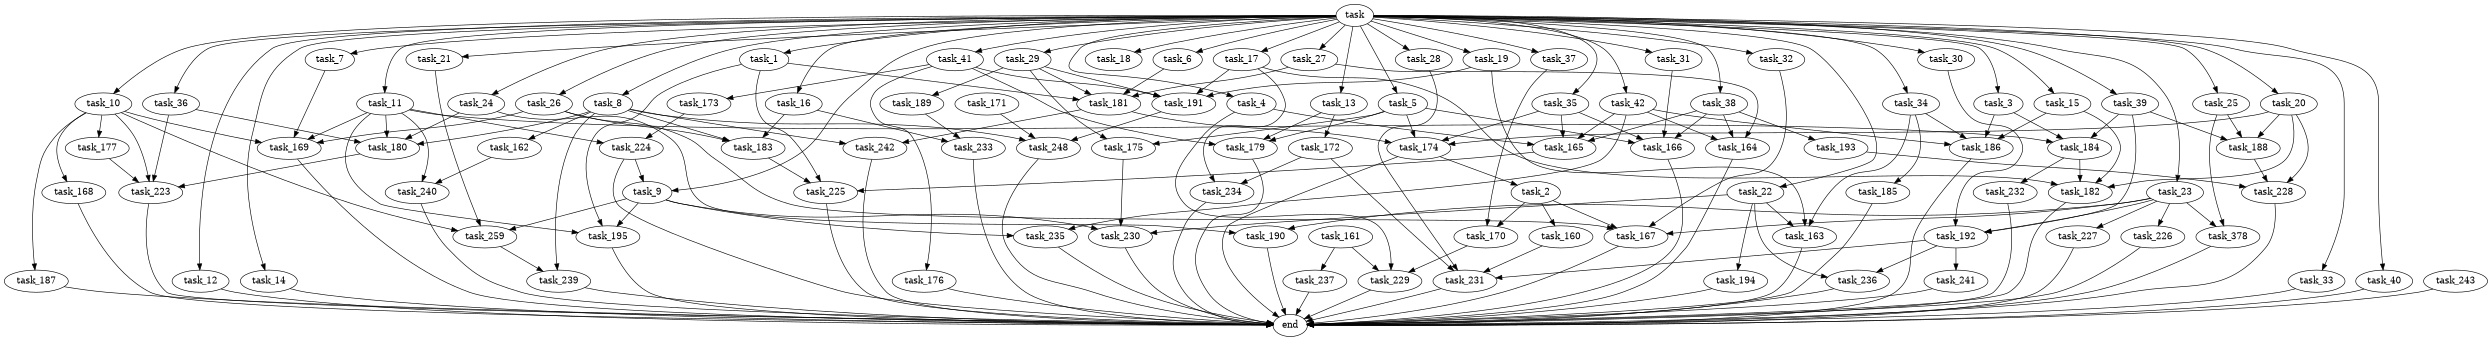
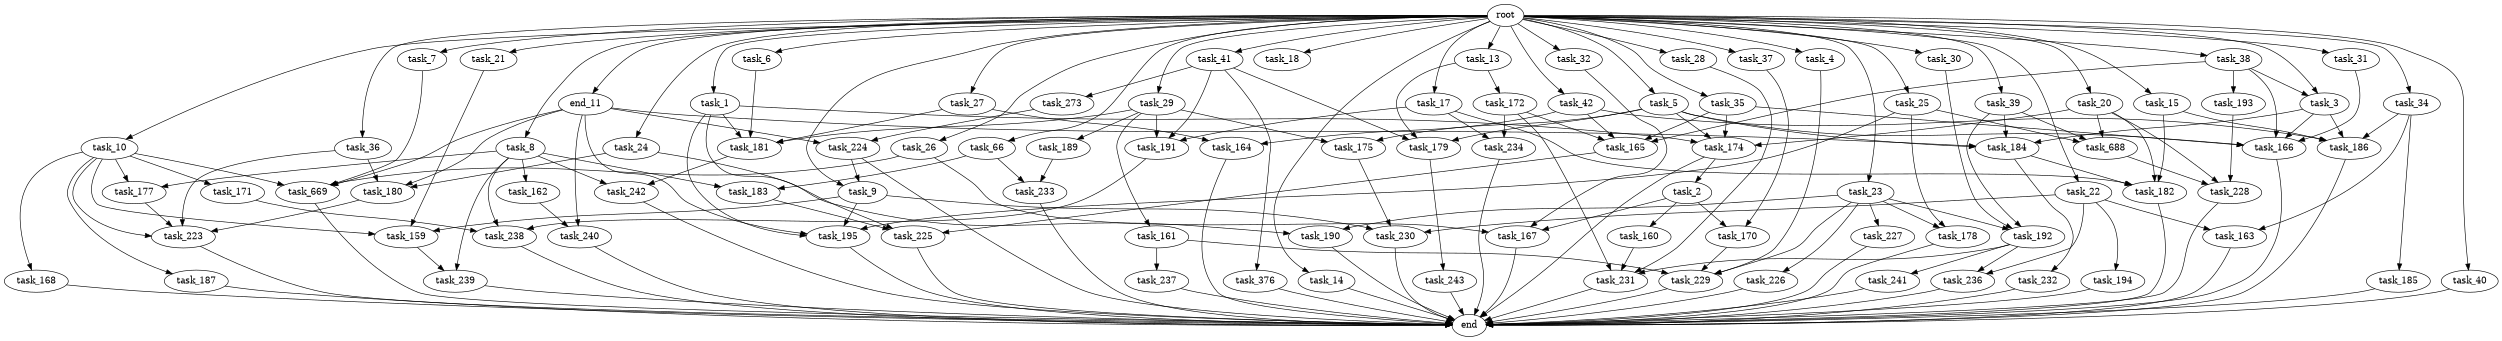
(1355, 15) -> (1506, 15)
(1491, 60) -> none
(385, 104) -> (586, 104)
(699, 104) -> (1062, 104)
(794, 104) -> (987, 148)
(1195, 123) -> (1168, 119)
(1727, 123) -> (2277, 81)
none -> (2302, 124)
(507, 130) -> (332, 167)
(1419, 131) -> (1562, 125)
(683, 132) -> none
none -> (1825, 136)
(289, 148) -> (308, 193)
(1048, 148) -> (505, 237)
(2248, 148) -> (2105, 148)
none -> (1121, 165)
none -> (168, 169)
none -> (1385, 192)
(1912, 219) -> (1793, 249)
(485, 237) -> (406, 237)
(1045, 237) -> none
(2228, 237) -> (1958, 237)
(1200, 241) -> (1436, 209)
(201, 281) -> none
(924, 281) -> (1255, 281)
(2317, 281) -> none
